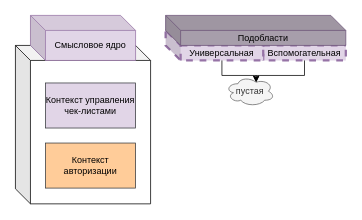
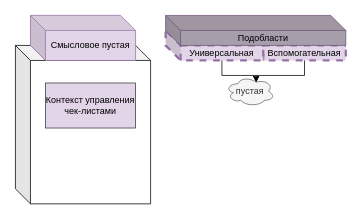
(90, 45) -> (90, 45)
(90, 165) -> none
